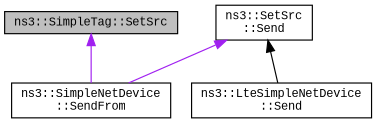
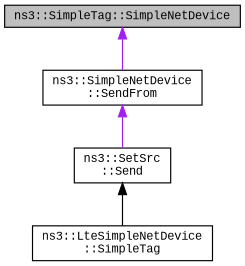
(91, 23) -> (122, 16)
(172, 64) -> (122, 133)
(282, 100) -> (122, 243)
